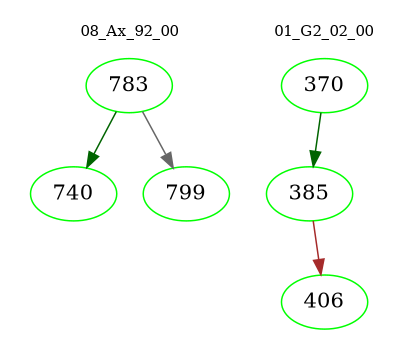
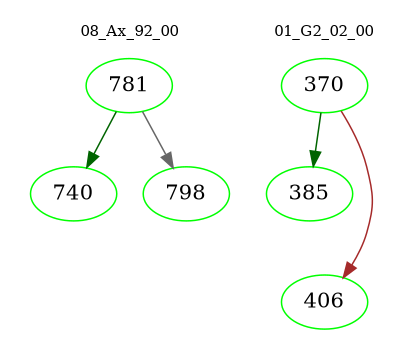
(129, 86) -> (129, 86)
(186, 194) -> (186, 194)
(316, 240) -> (371, 187)
